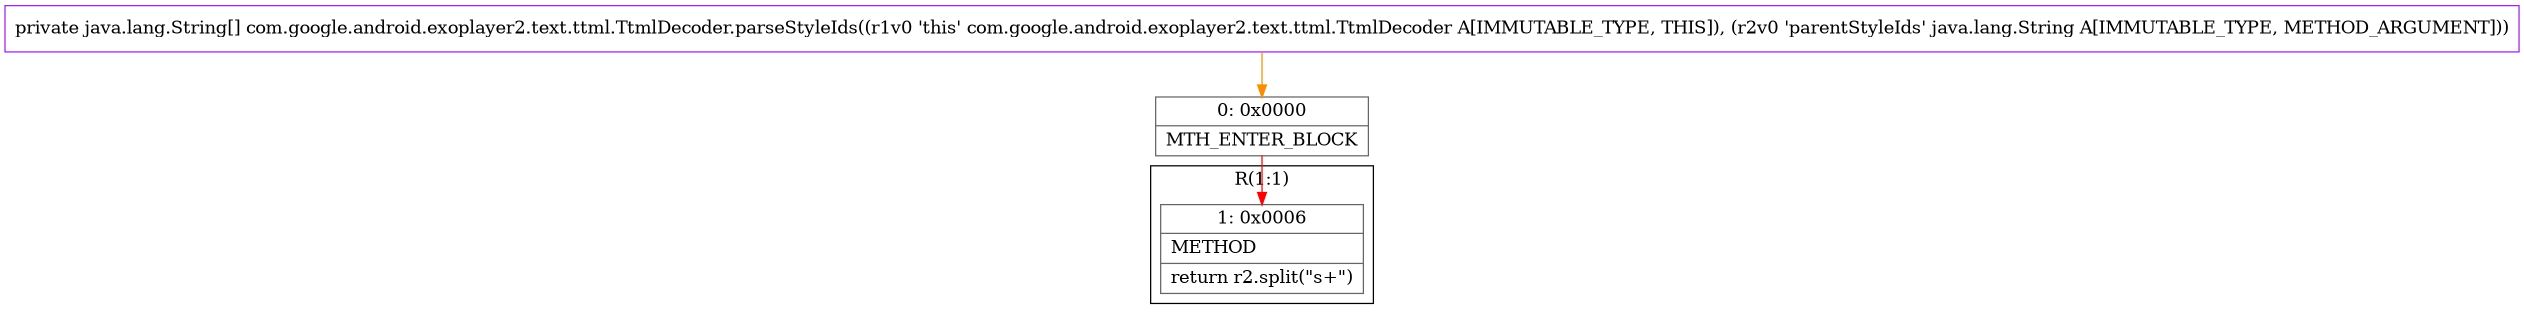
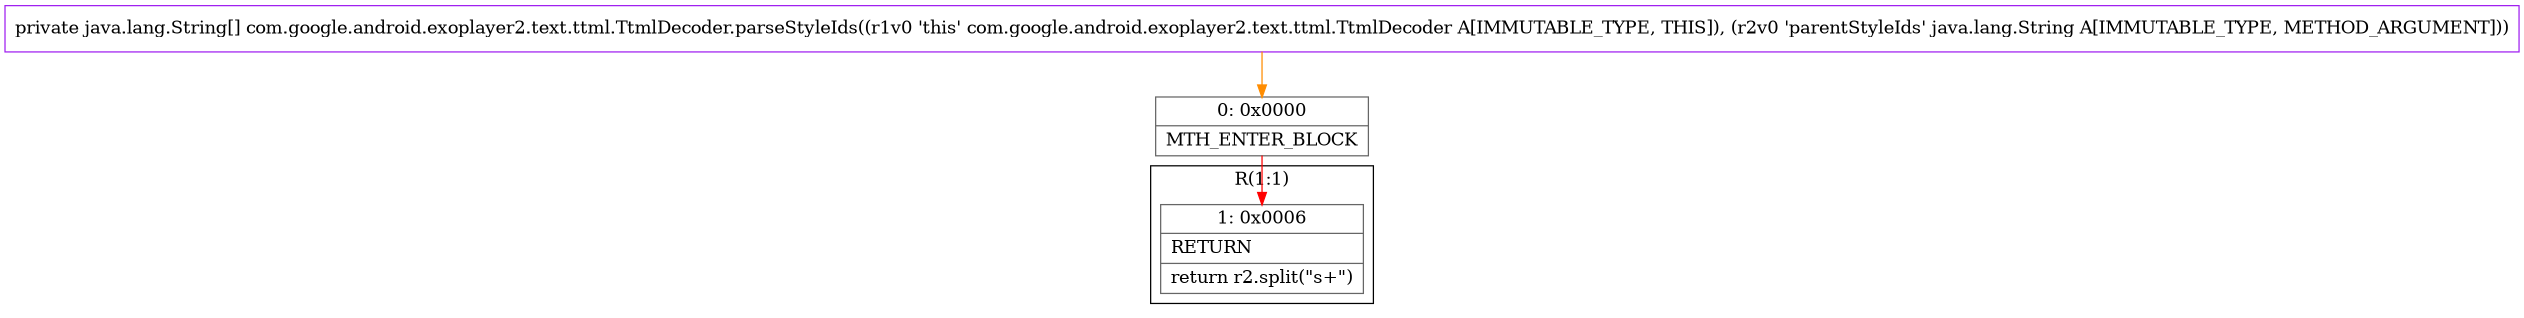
(1214, 248) -> (1211, 248)
